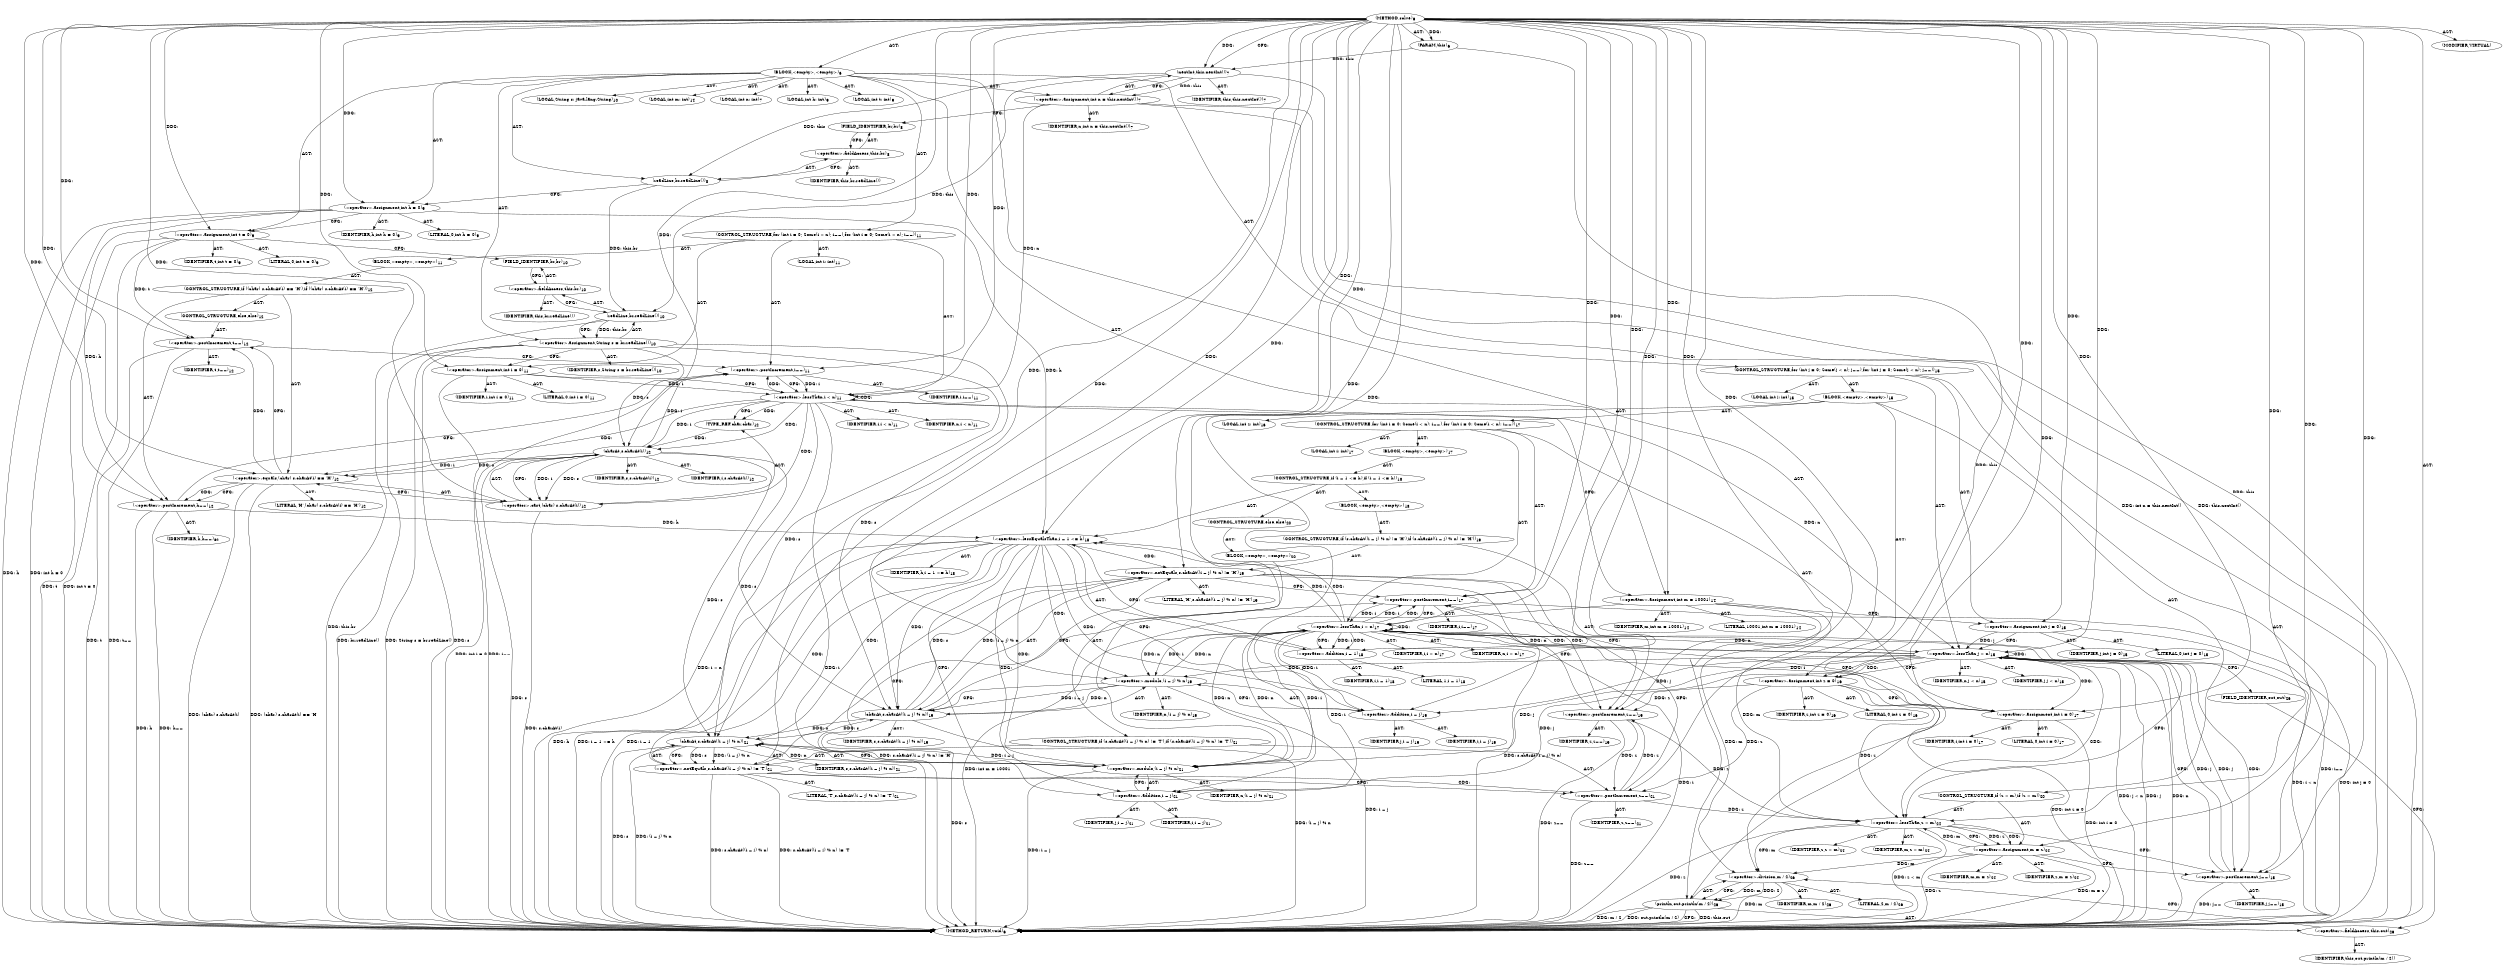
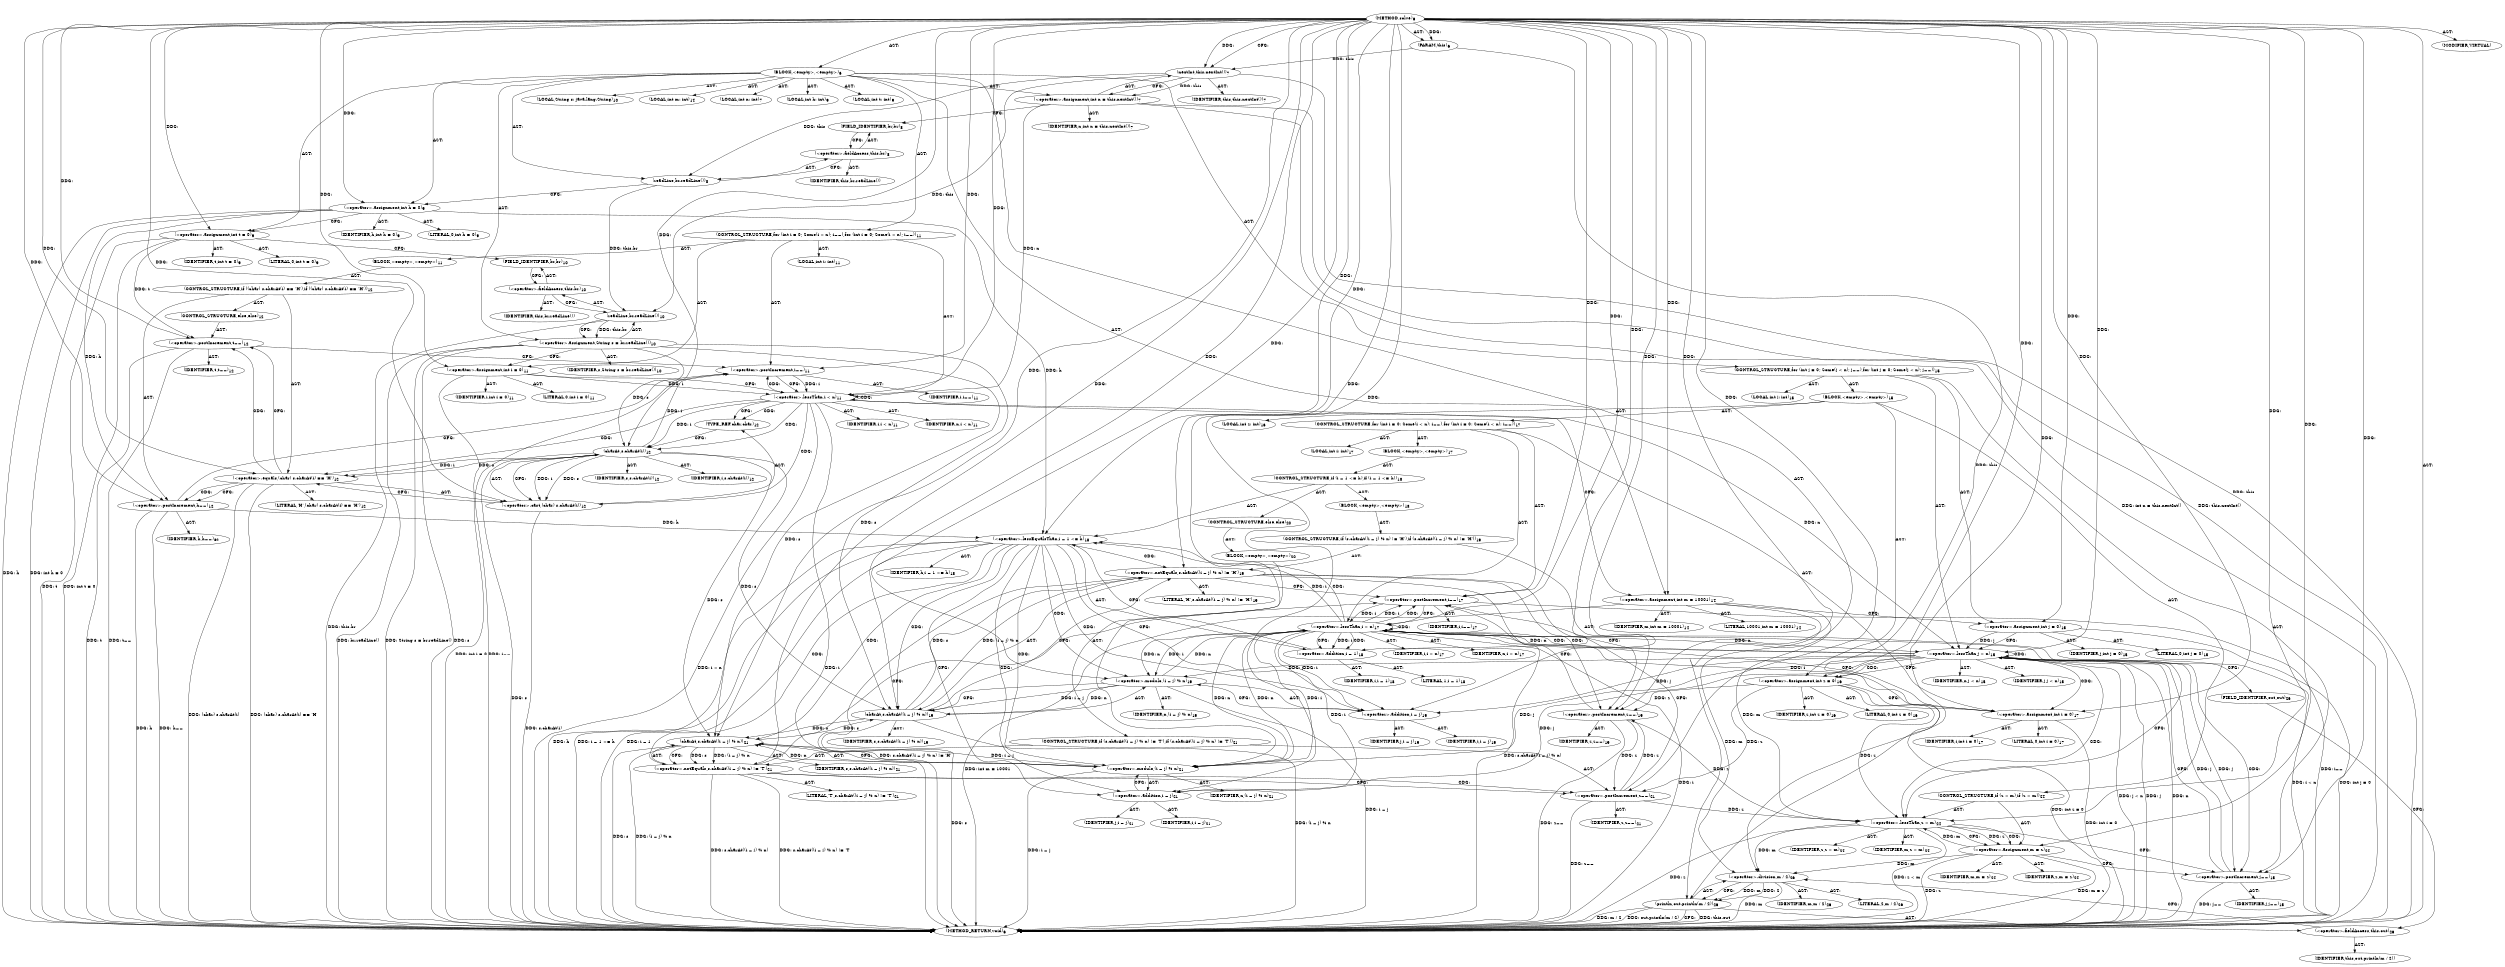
(701, 438) -> (701, 438)
(2042, 796) -> (2042, 796)
(1767, 850) -> (1767, 850)
